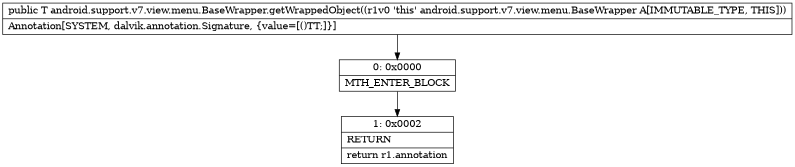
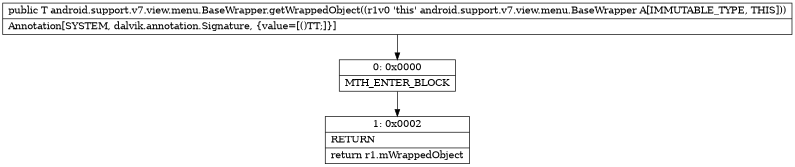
(397, 155) -> (397, 155)
